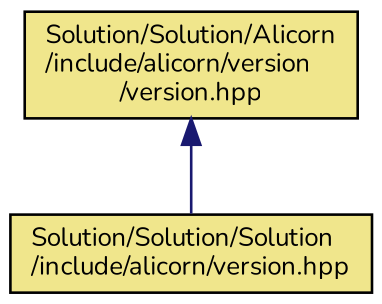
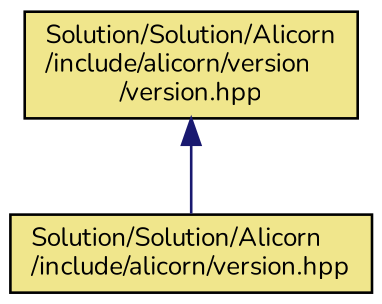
(191, 254) -> (191, 254)
